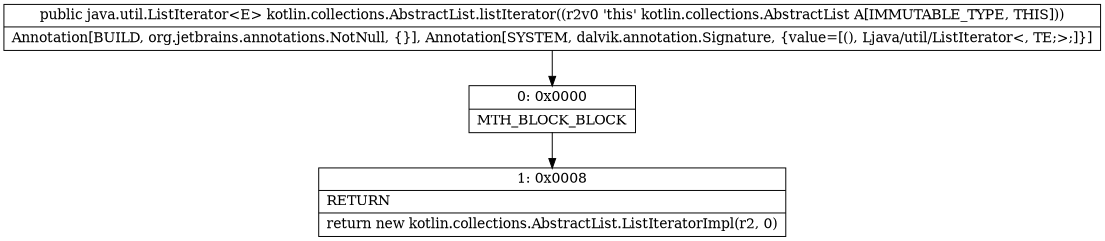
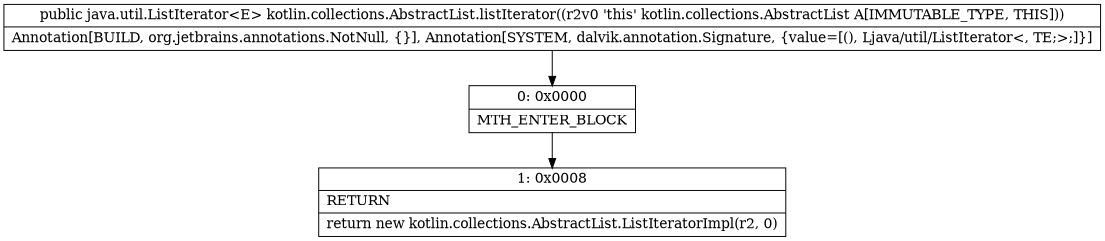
(552, 120) -> (552, 120)
